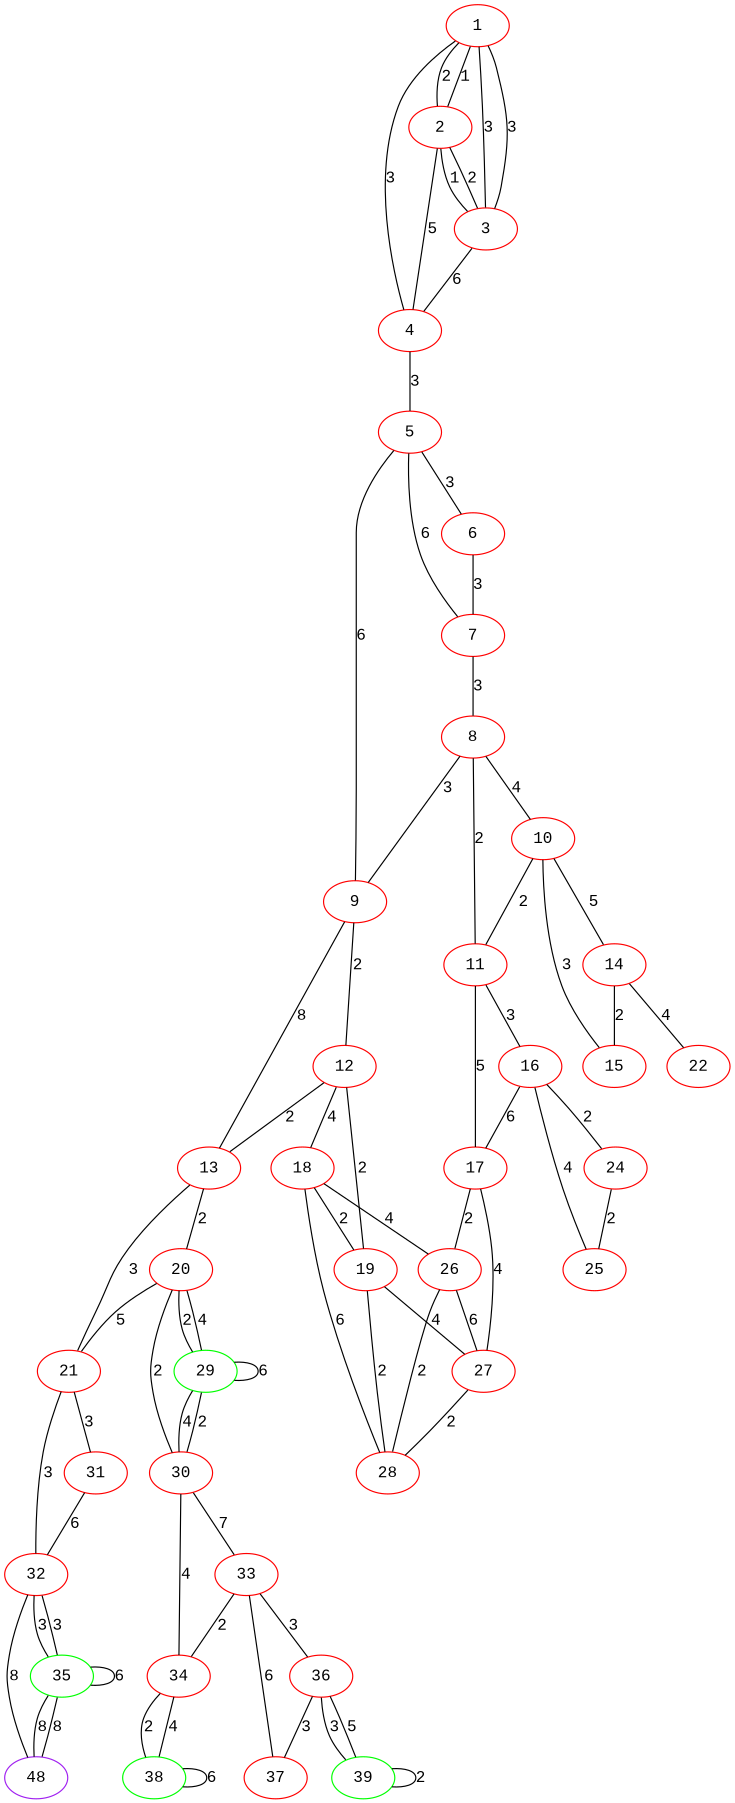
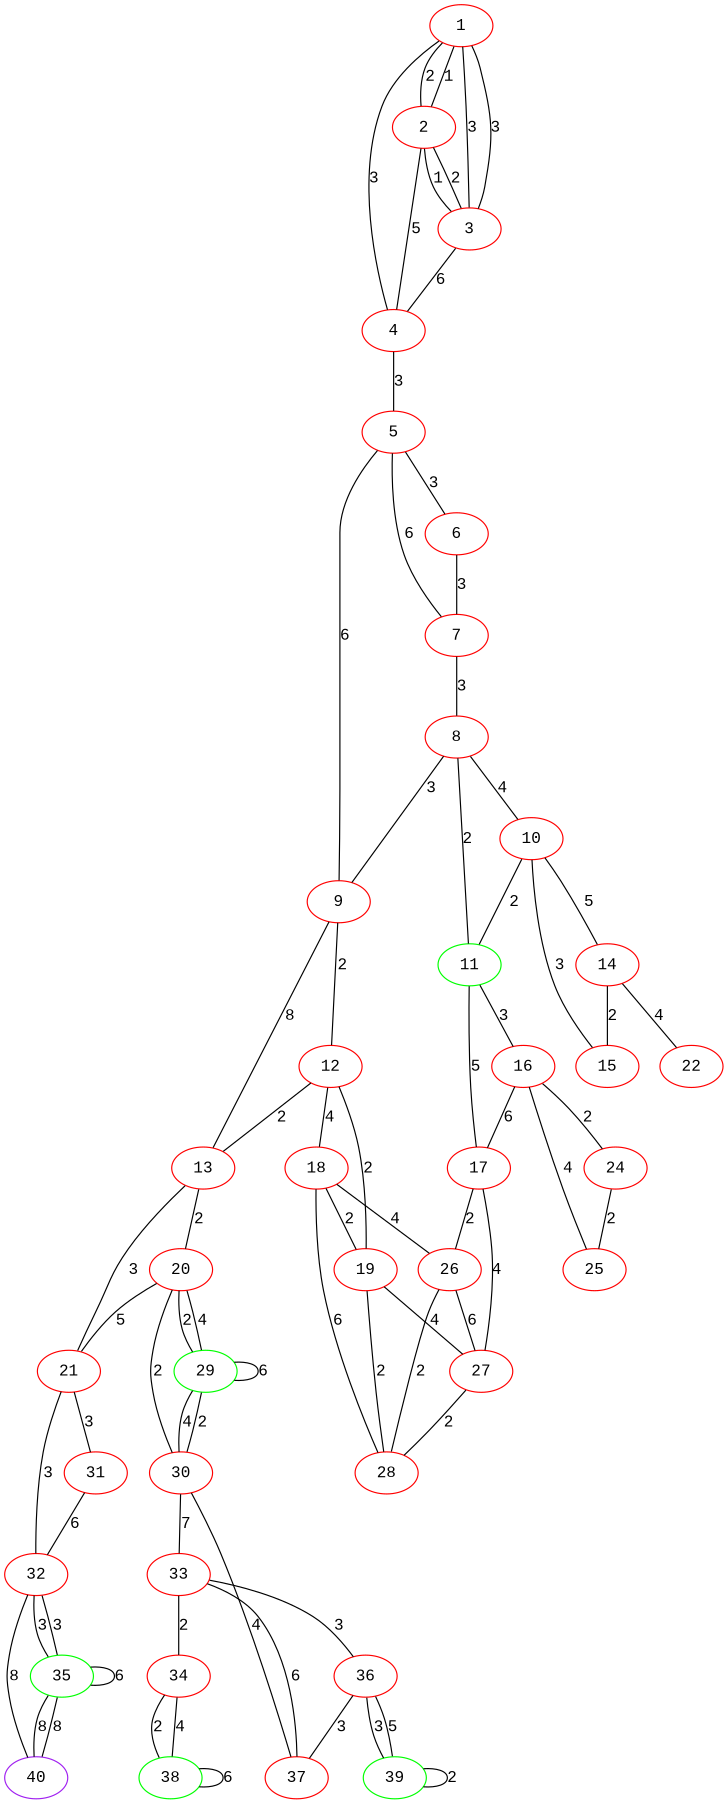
(475, 965) -> (470, 965)
(180, 1575) -> (247, 1623)
(36, 1778) -> (36, 1778)
